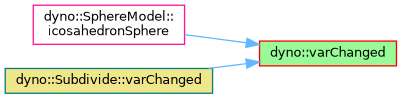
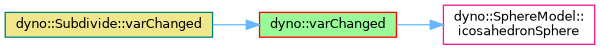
(215, 39) -> (413, 25)
